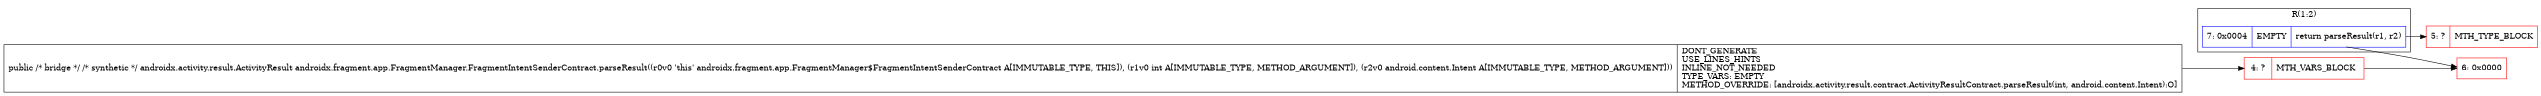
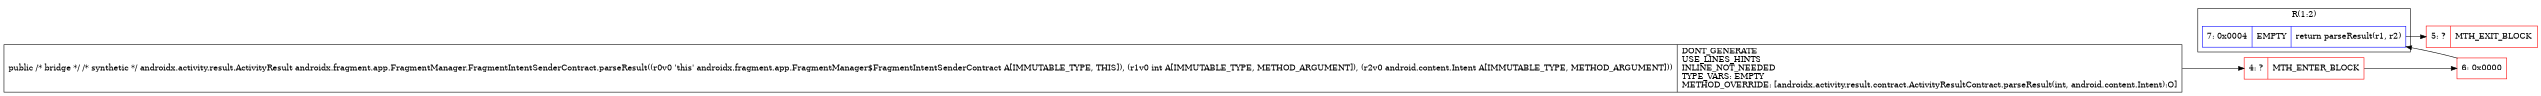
(2494, 36) -> (2493, 36)
(2399, 56) -> (2435, 53)
(2316, 68) -> (2316, 68)
